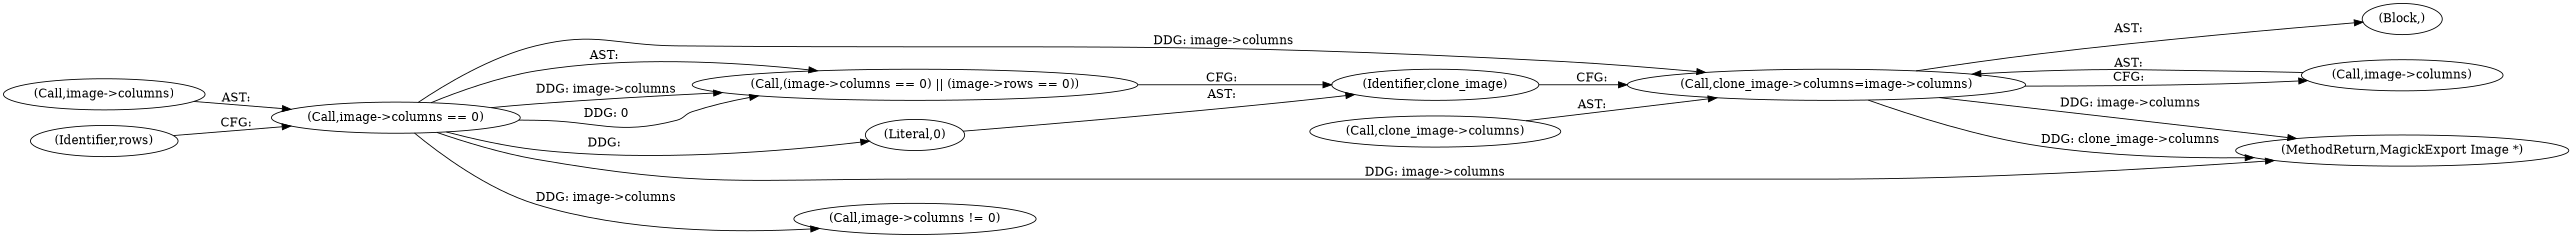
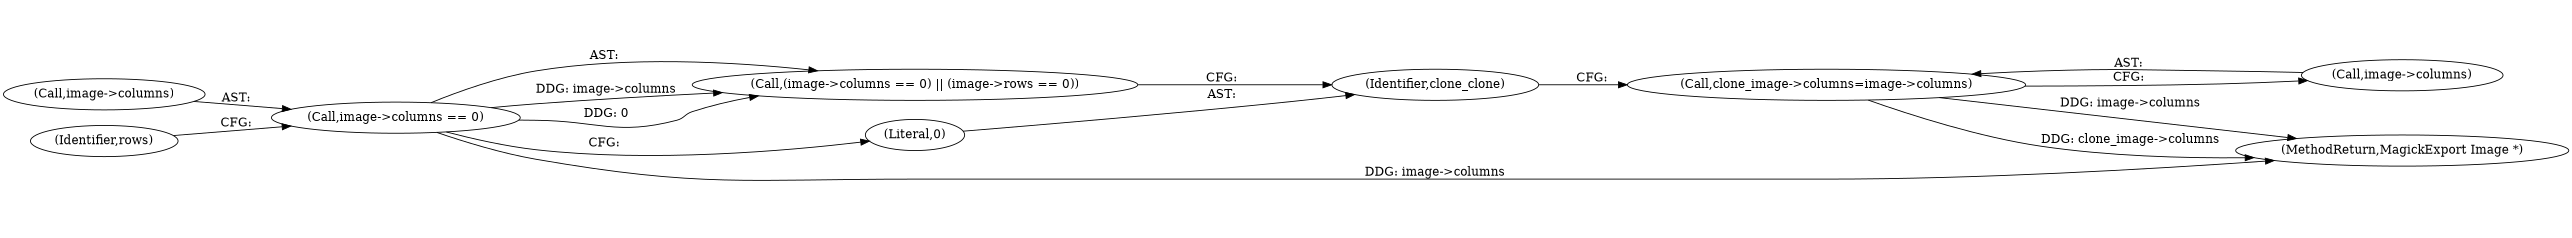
(2402, 19) -> none
(1051, 47) -> none
(1435, 85) -> (1435, 85)
(1435, 132) -> none
(606, 143) -> (606, 143)
(915, 219) -> none
